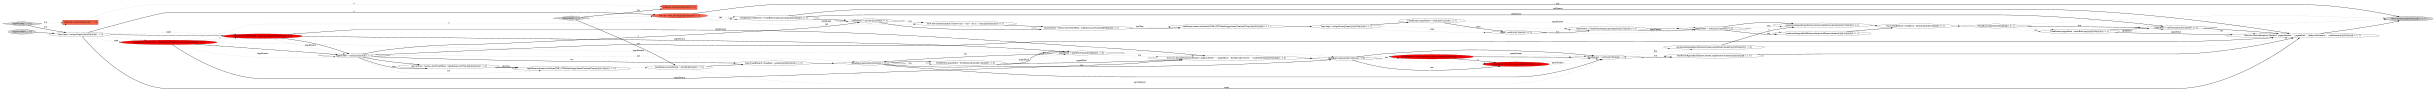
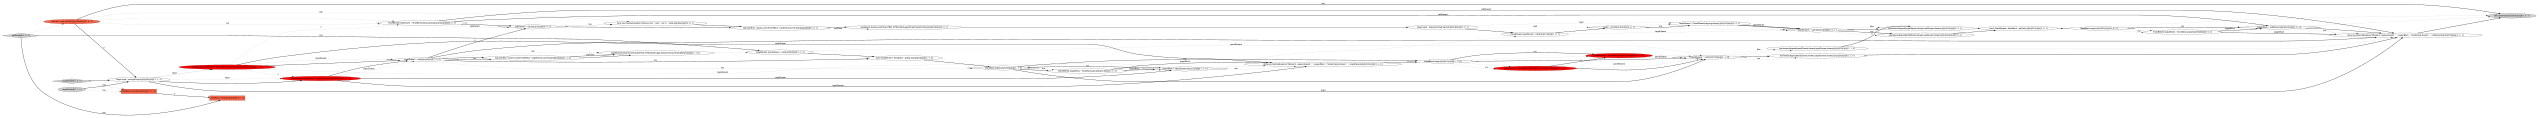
(372, 4) -> (182, 96)
(370, 12) -> (105, 50)
(1221, 51) -> (1364, 50)
